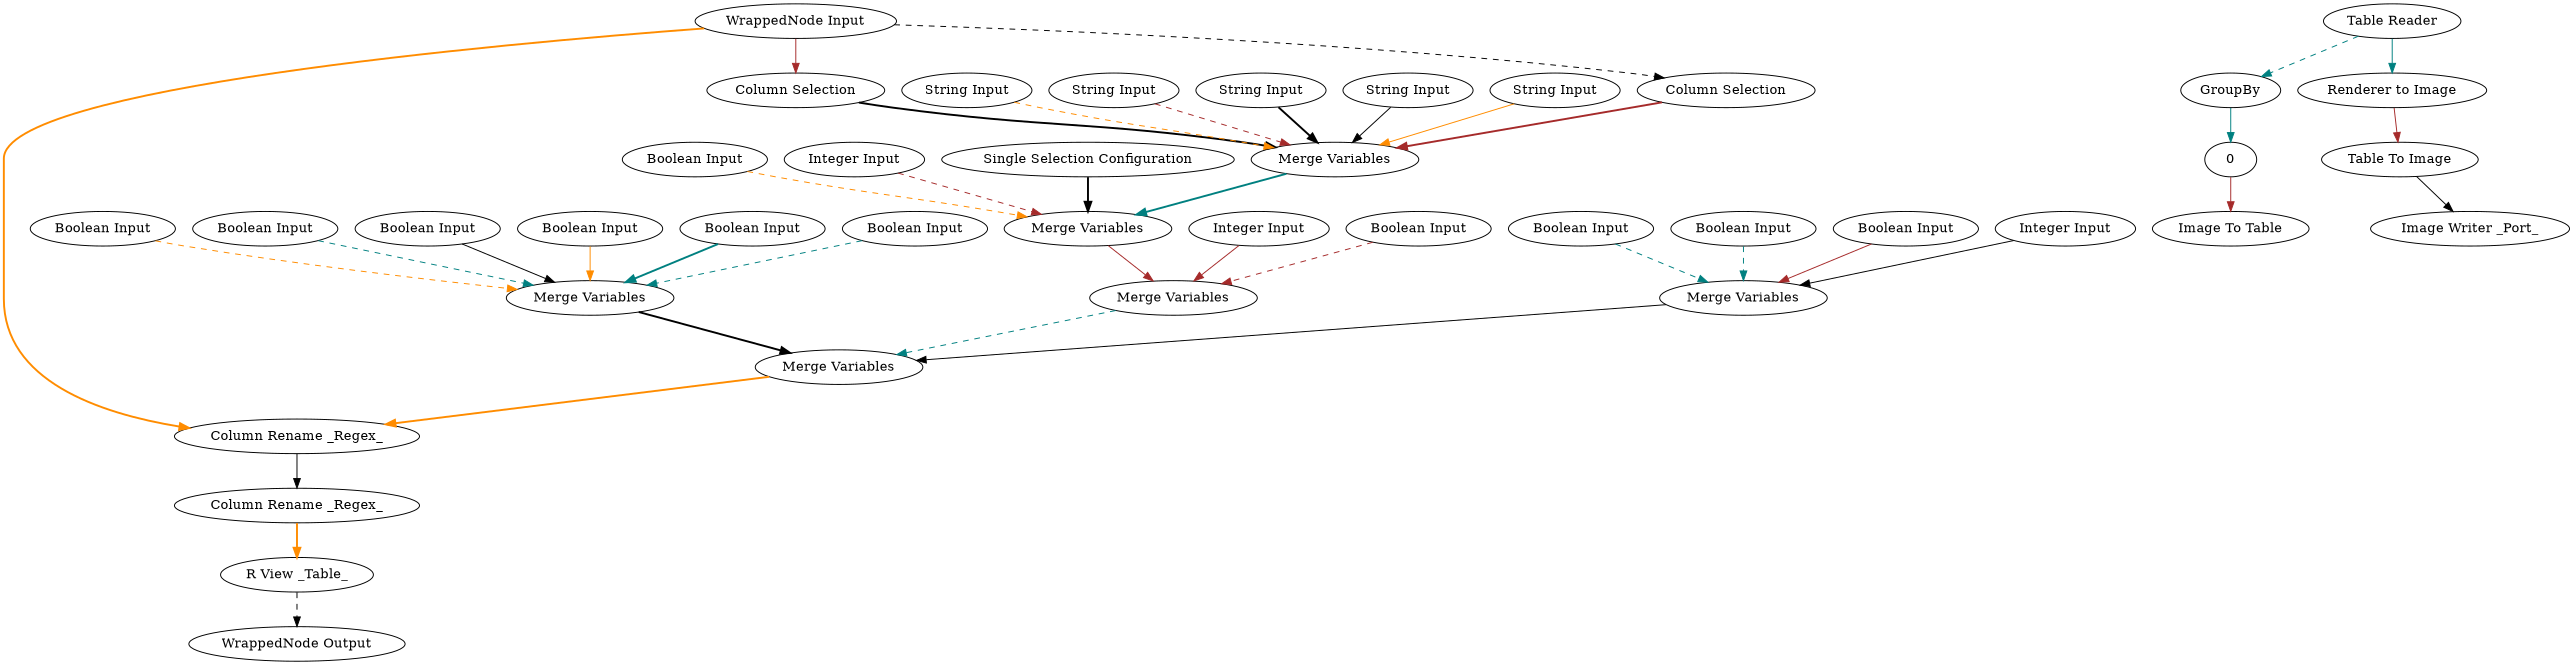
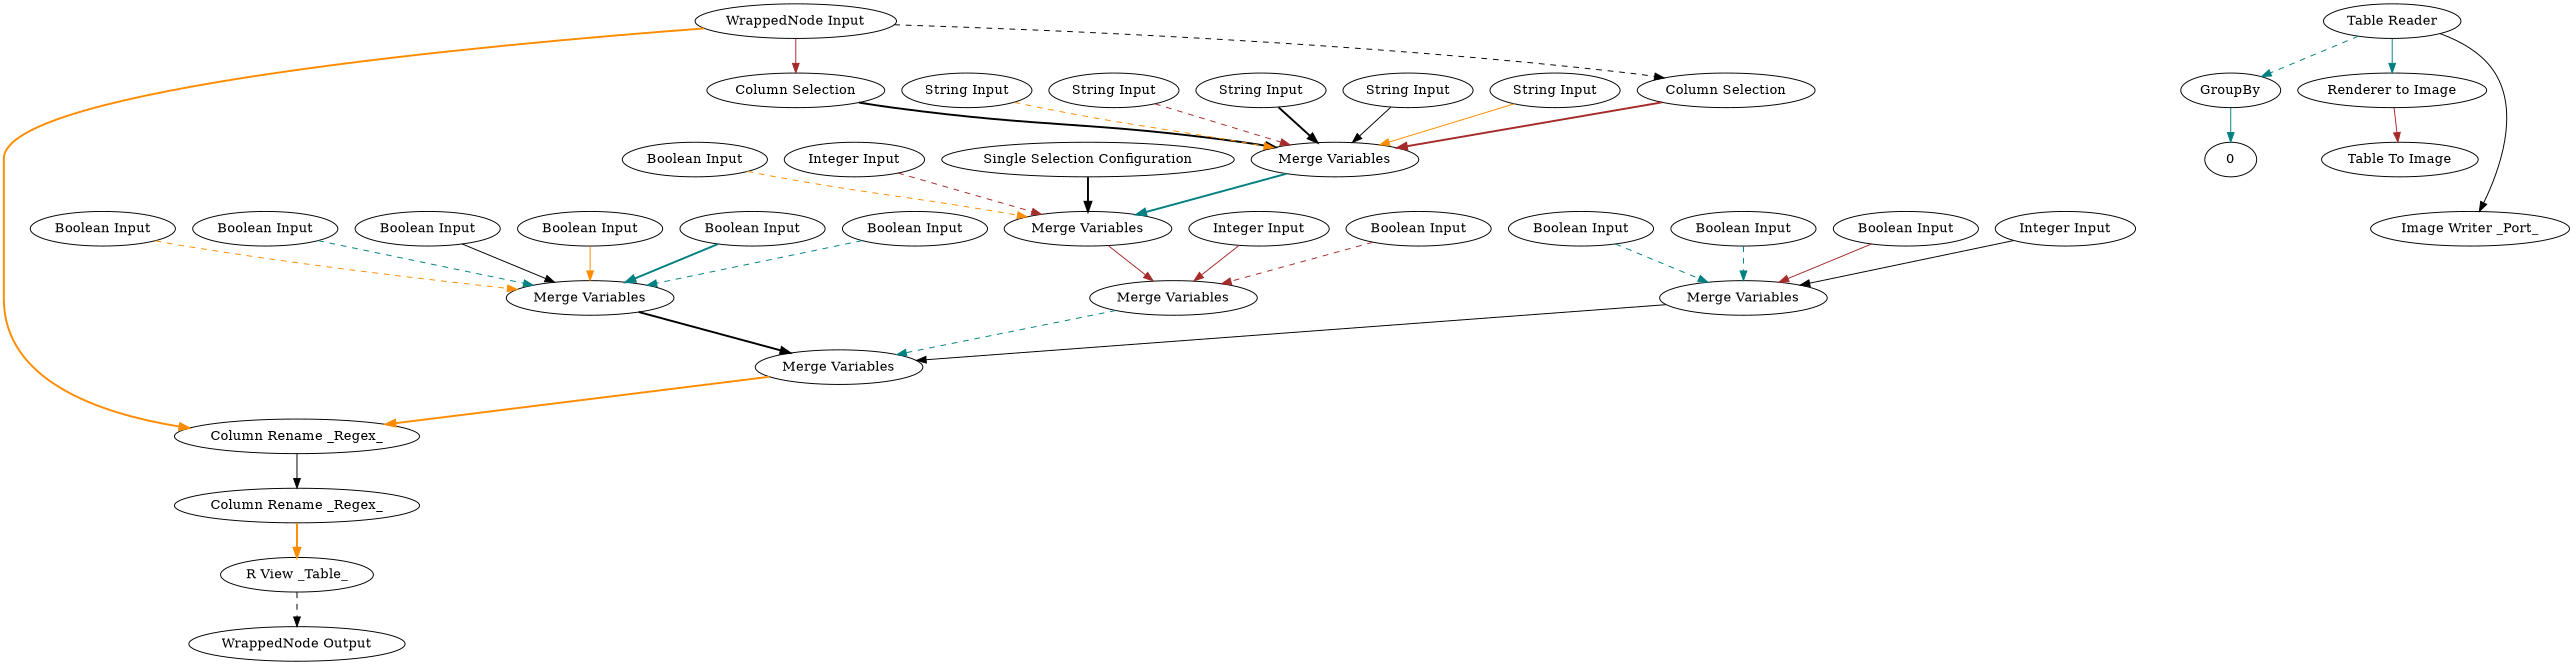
(2431, 191) -> (2506, 104)
(2231, 229) -> none
